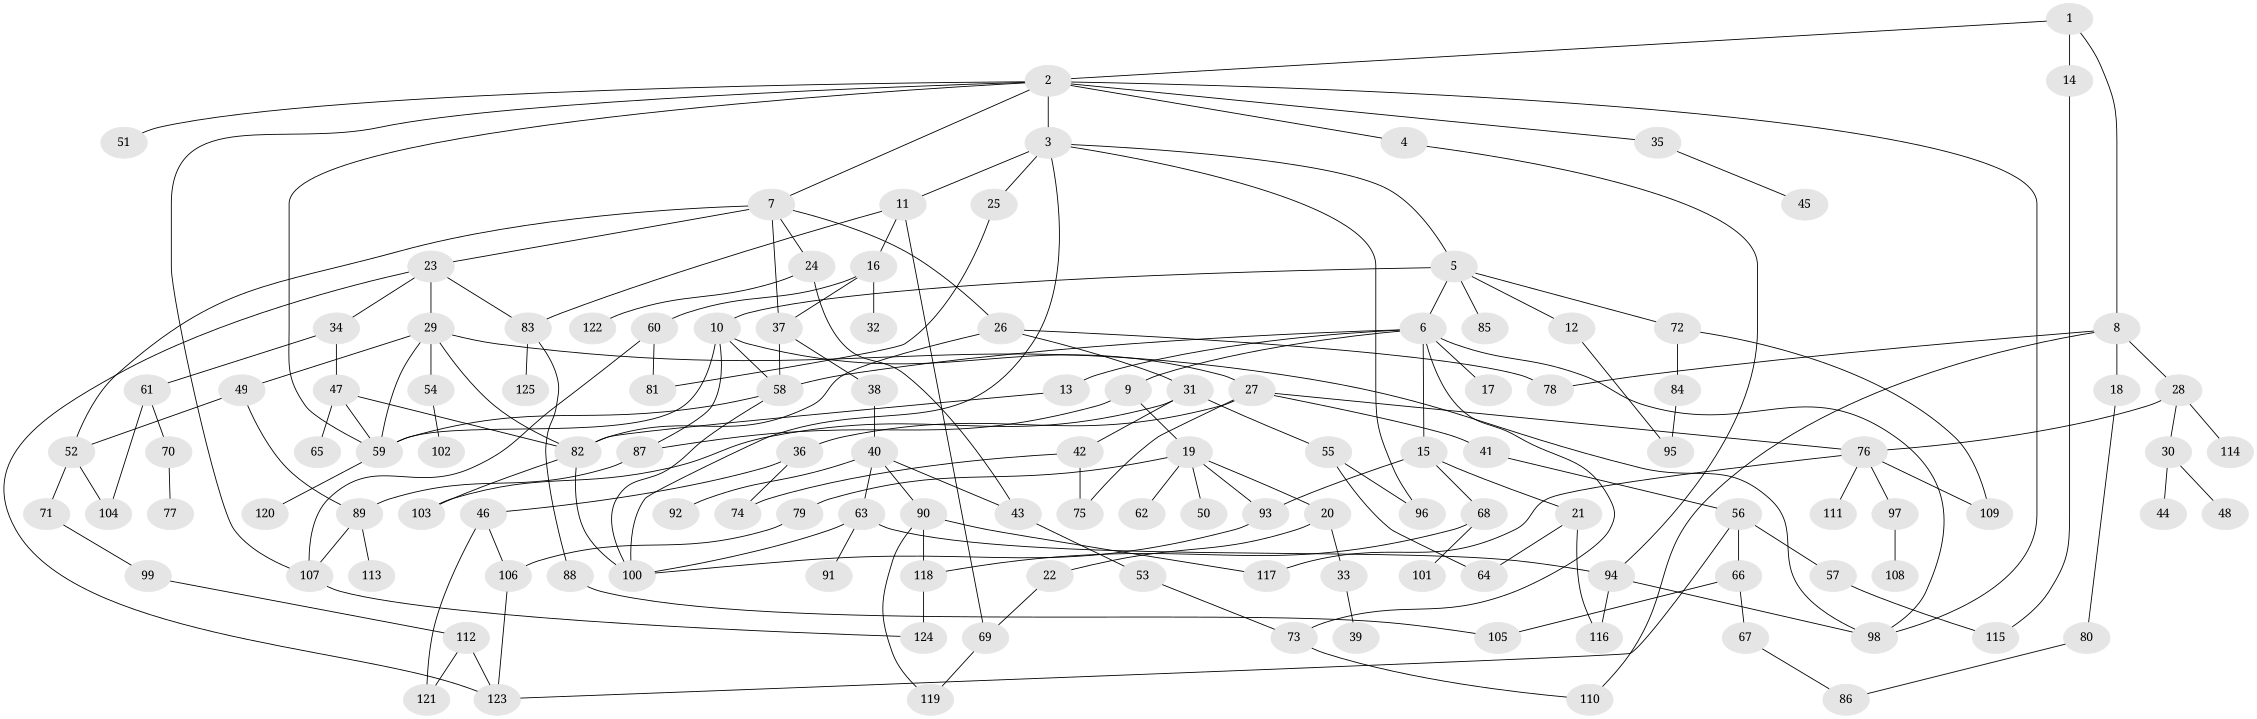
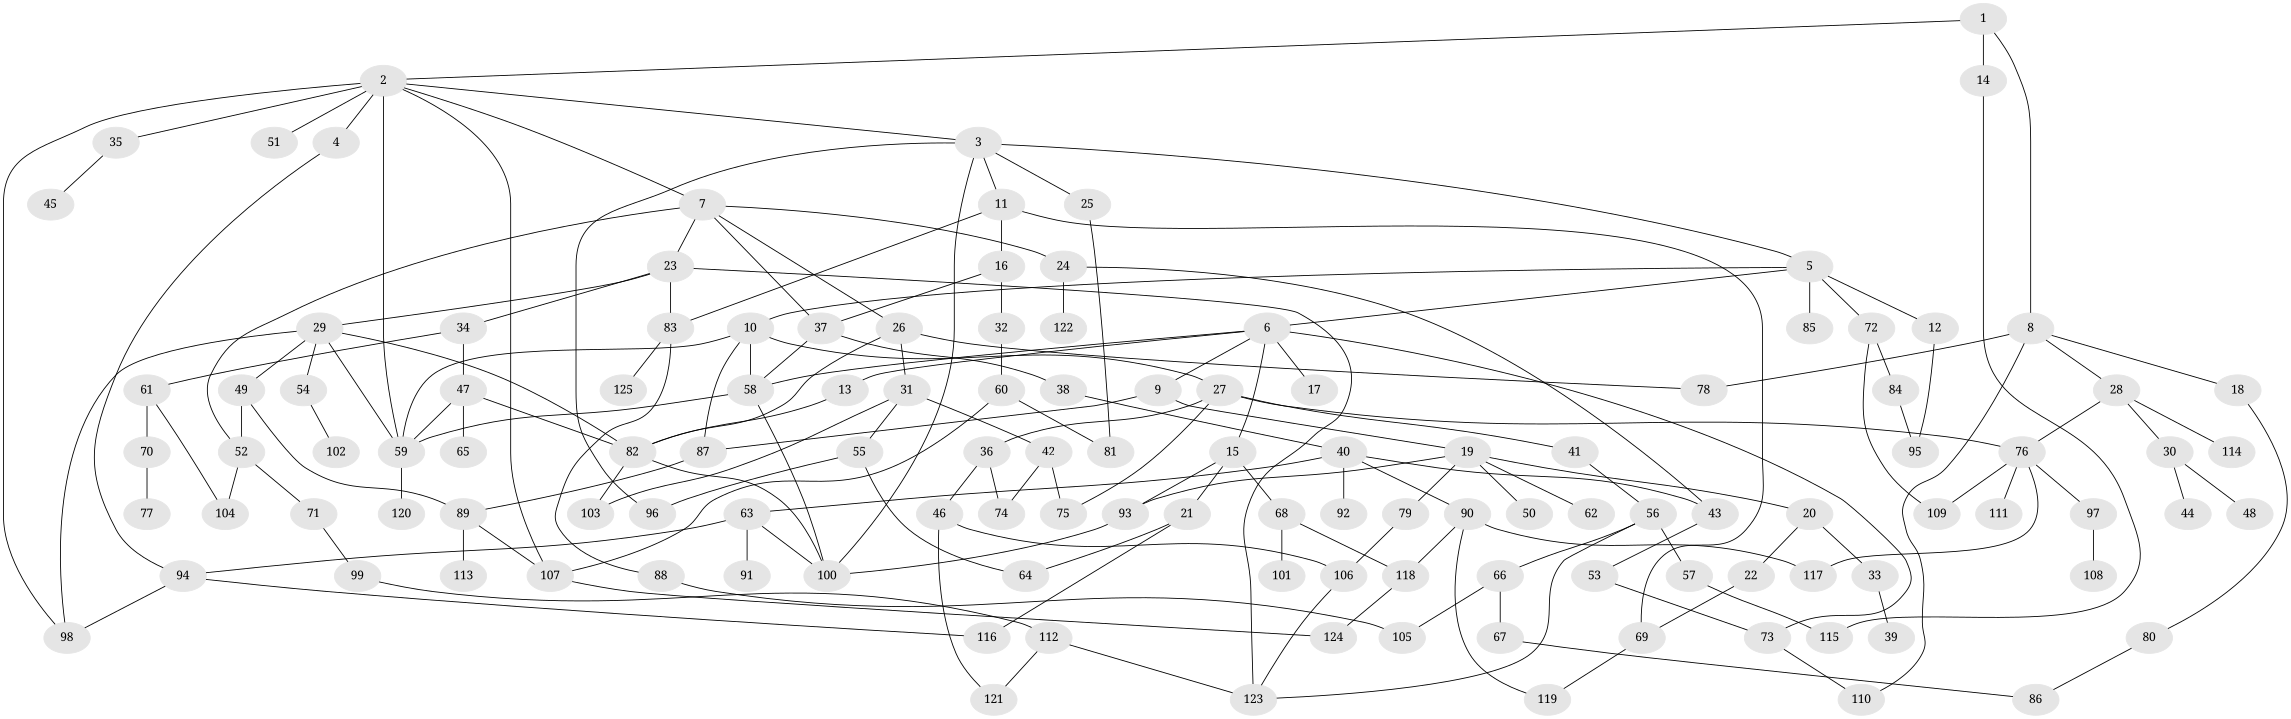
(764, 298) -> (1002, 359)
(1777, 409) -> none
